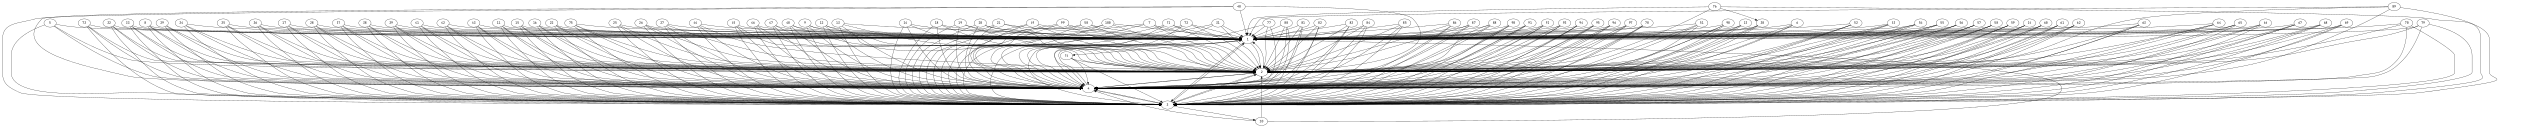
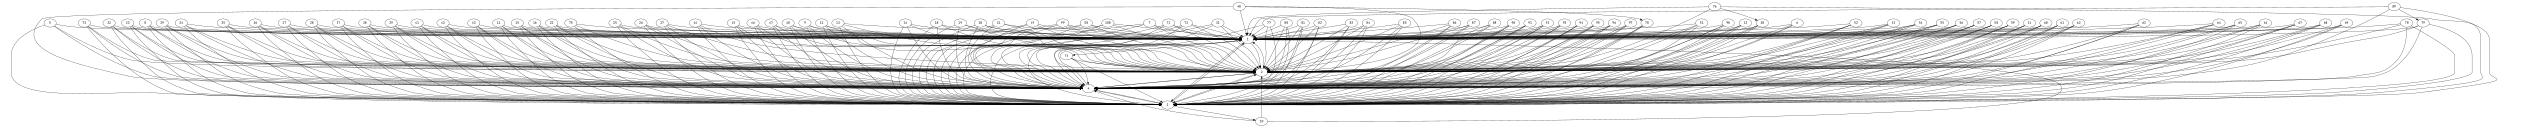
(13, 24) -> (1443, 9)
none -> (703, 37)
(2028, 53) -> (2408, 14)
(733, 80) -> none
